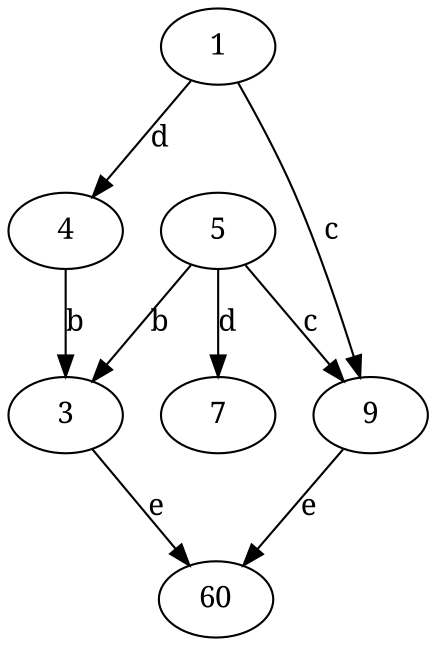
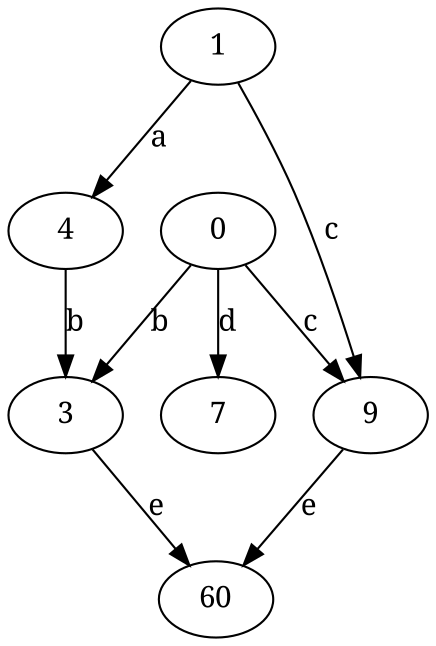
(160, 139) -> (160, 139)
(218, 231) -> (218, 231)
